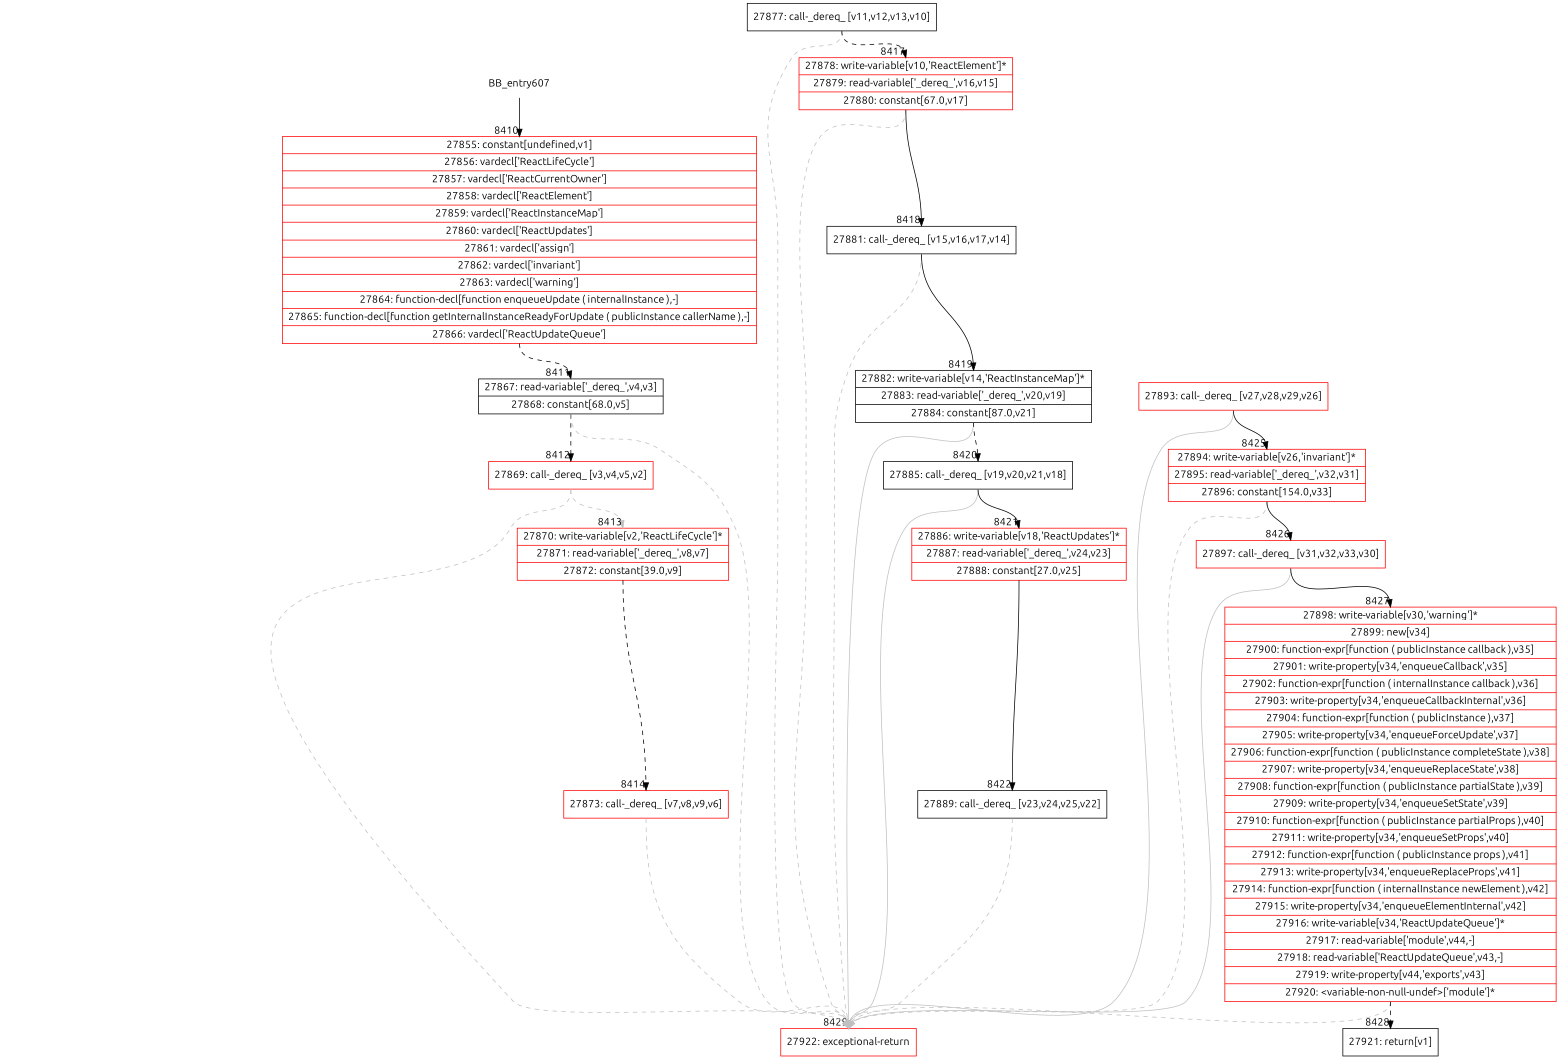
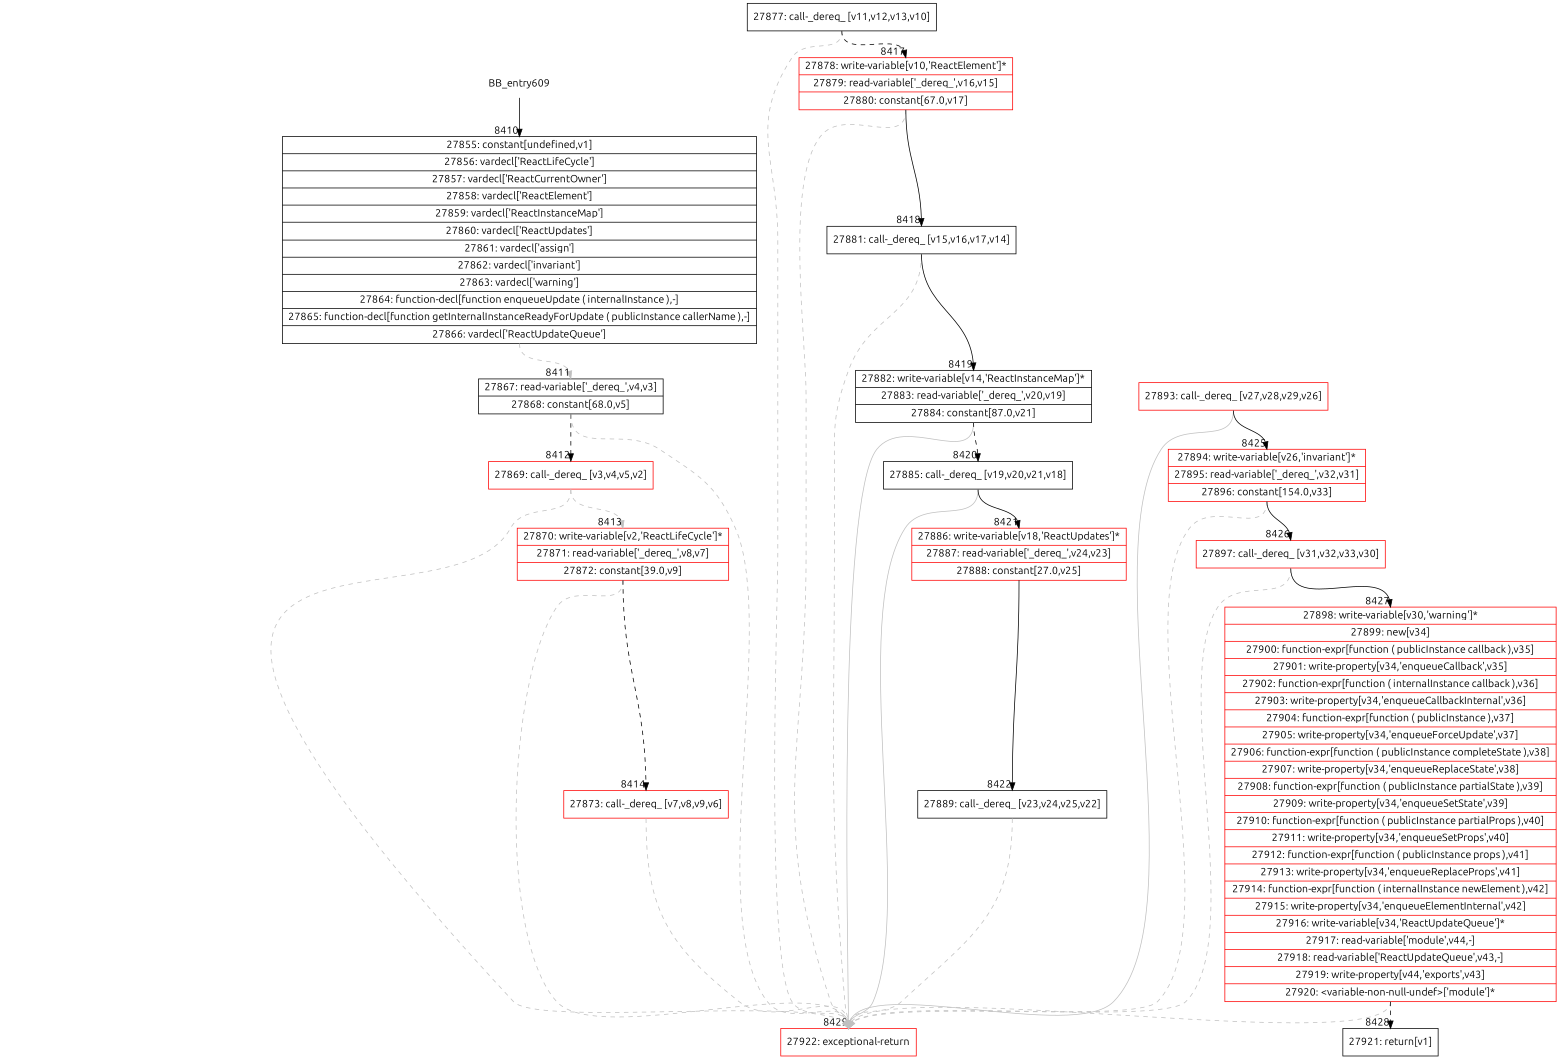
(519, 84) -> (519, 84)
(519, 240) -> (519, 240)
(541, 360) -> (541, 360)
none -> (524, 915)
(1210, 928) -> (1210, 928)
